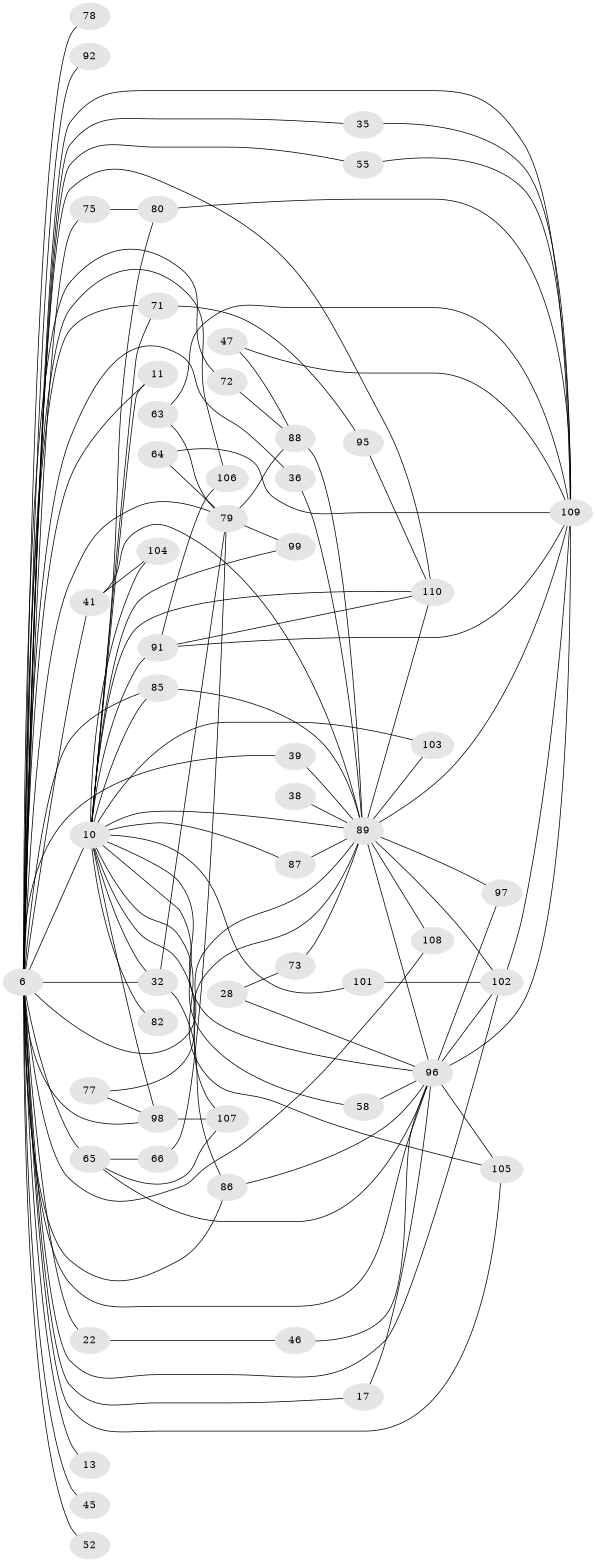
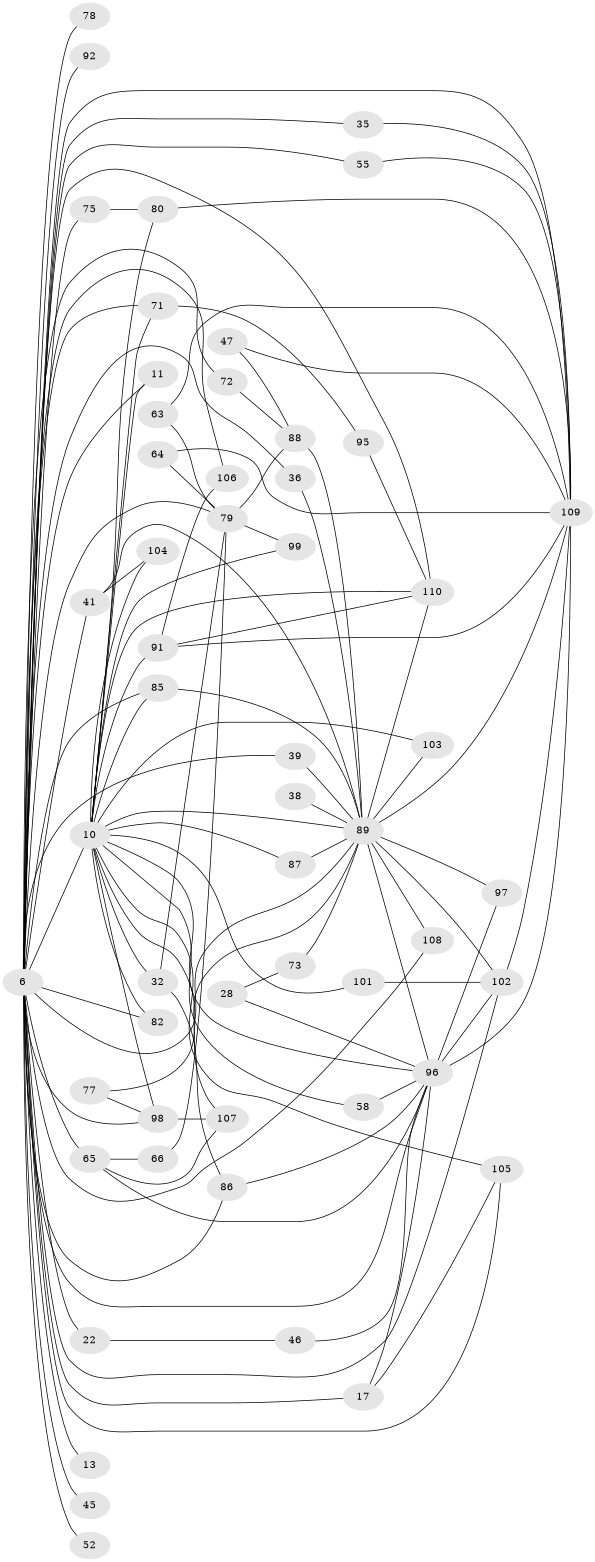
(90, 982) -> (90, 1002)
(468, 1123) -> (439, 1287)
